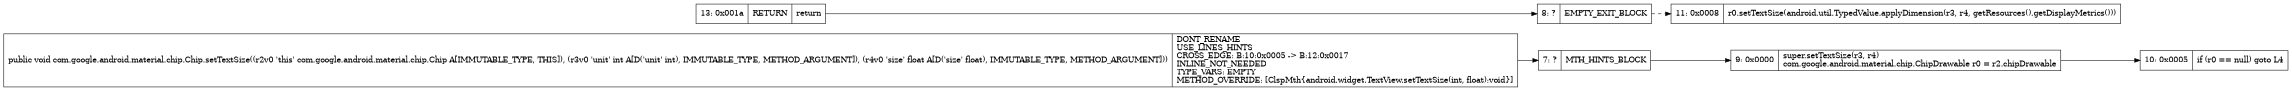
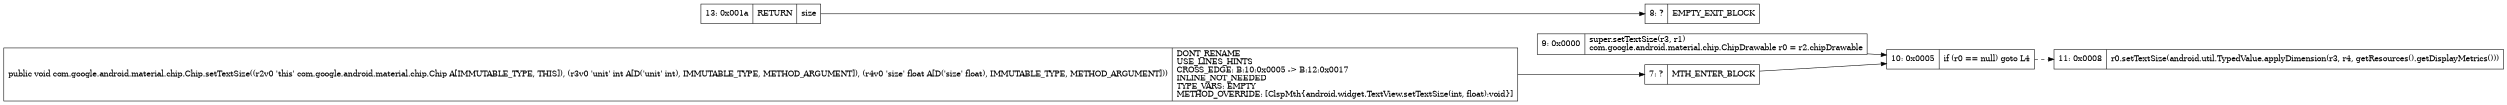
(809, 14) -> (809, 14)
(1659, 14) -> (2041, 59)
(1831, 56) -> (1637, 40)
(1606, 60) -> (1714, 74)
(1688, 60) -> (1820, 68)
